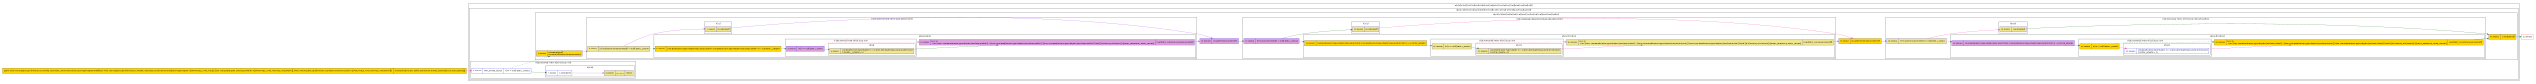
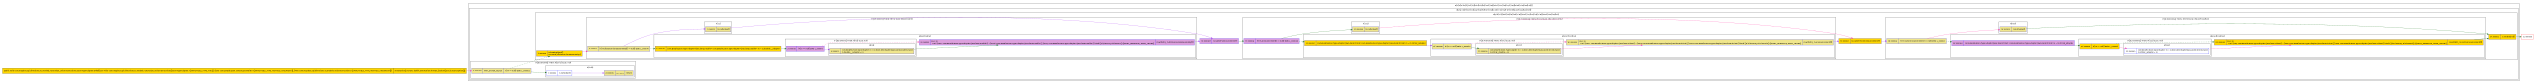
(501, 71) -> (501, 71)
